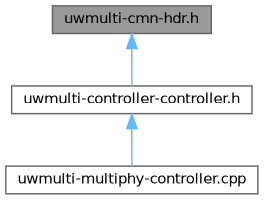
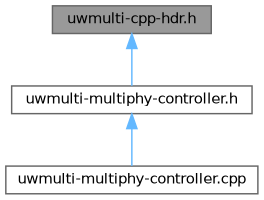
(132, 20) -> (132, 20)
(132, 100) -> (132, 100)
